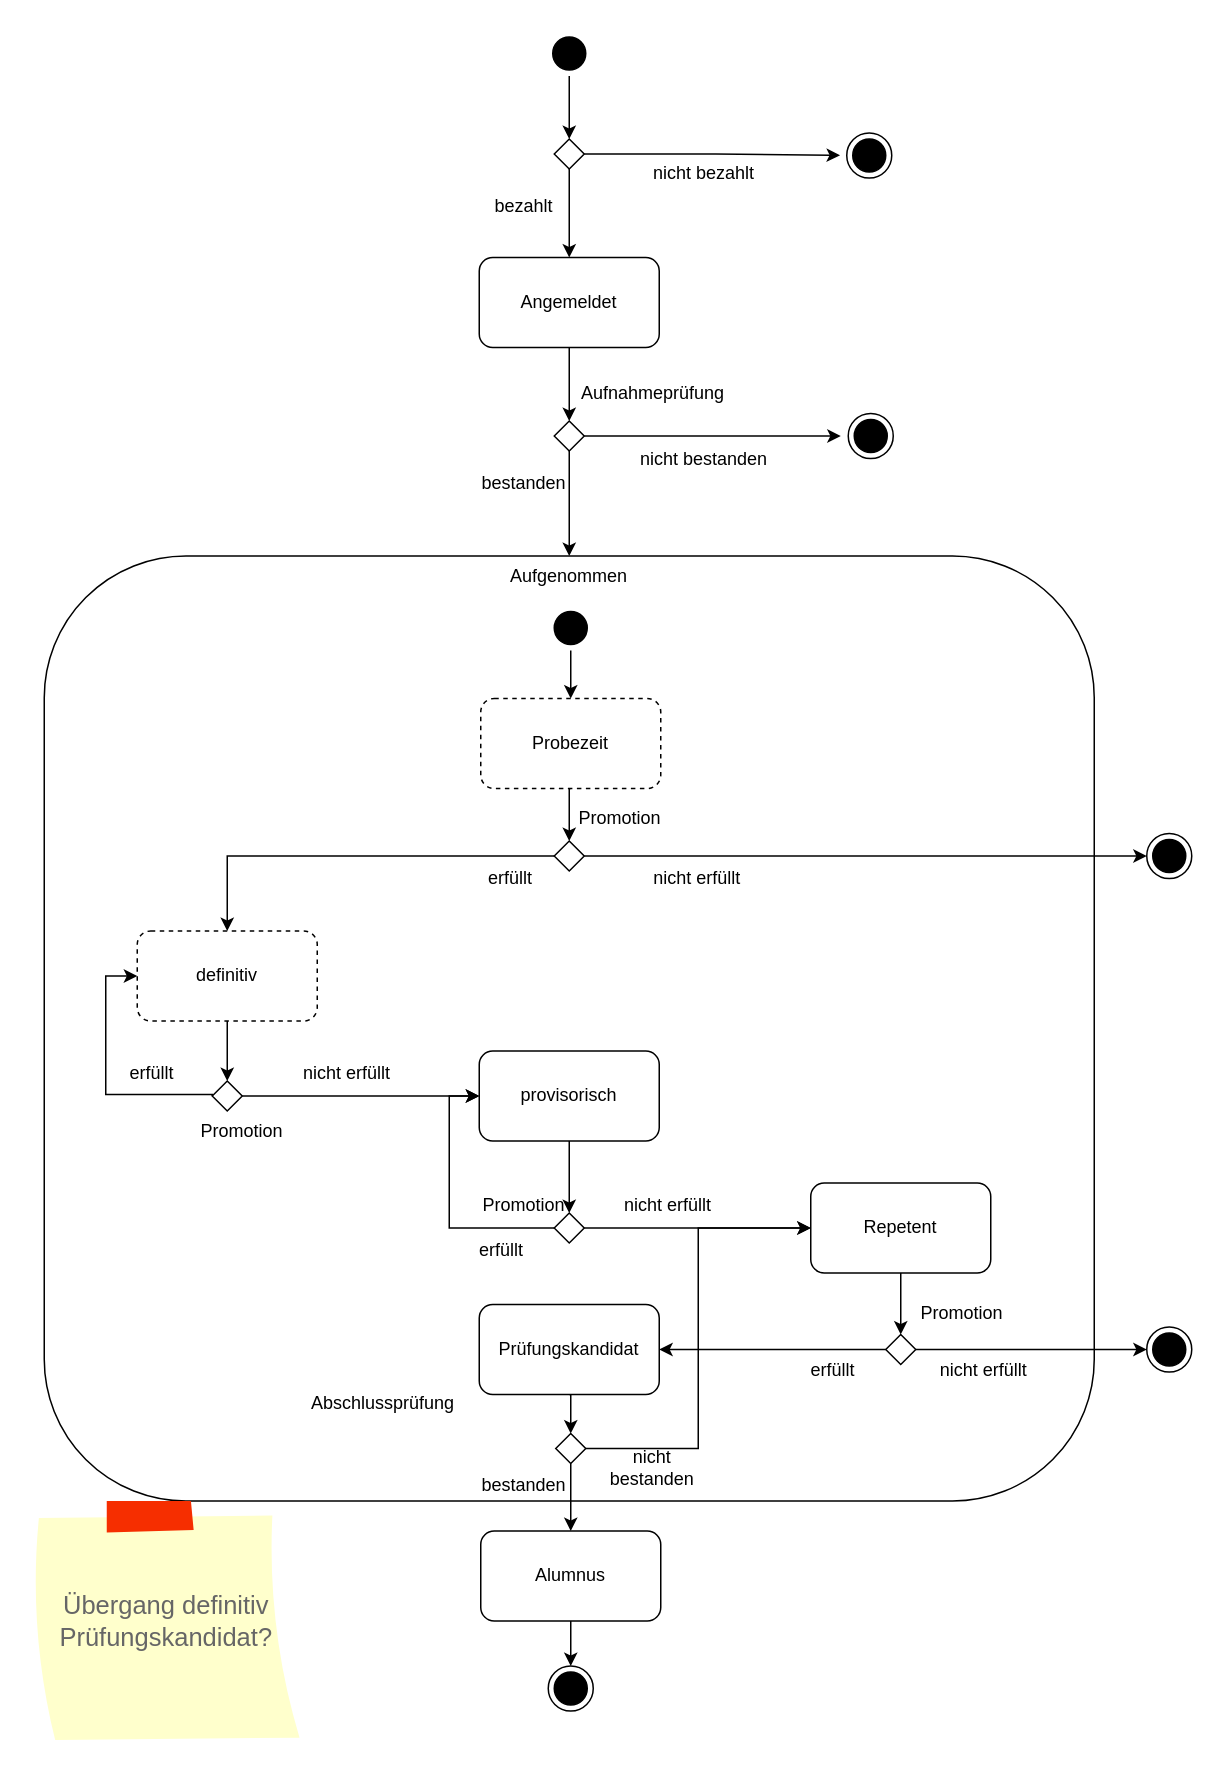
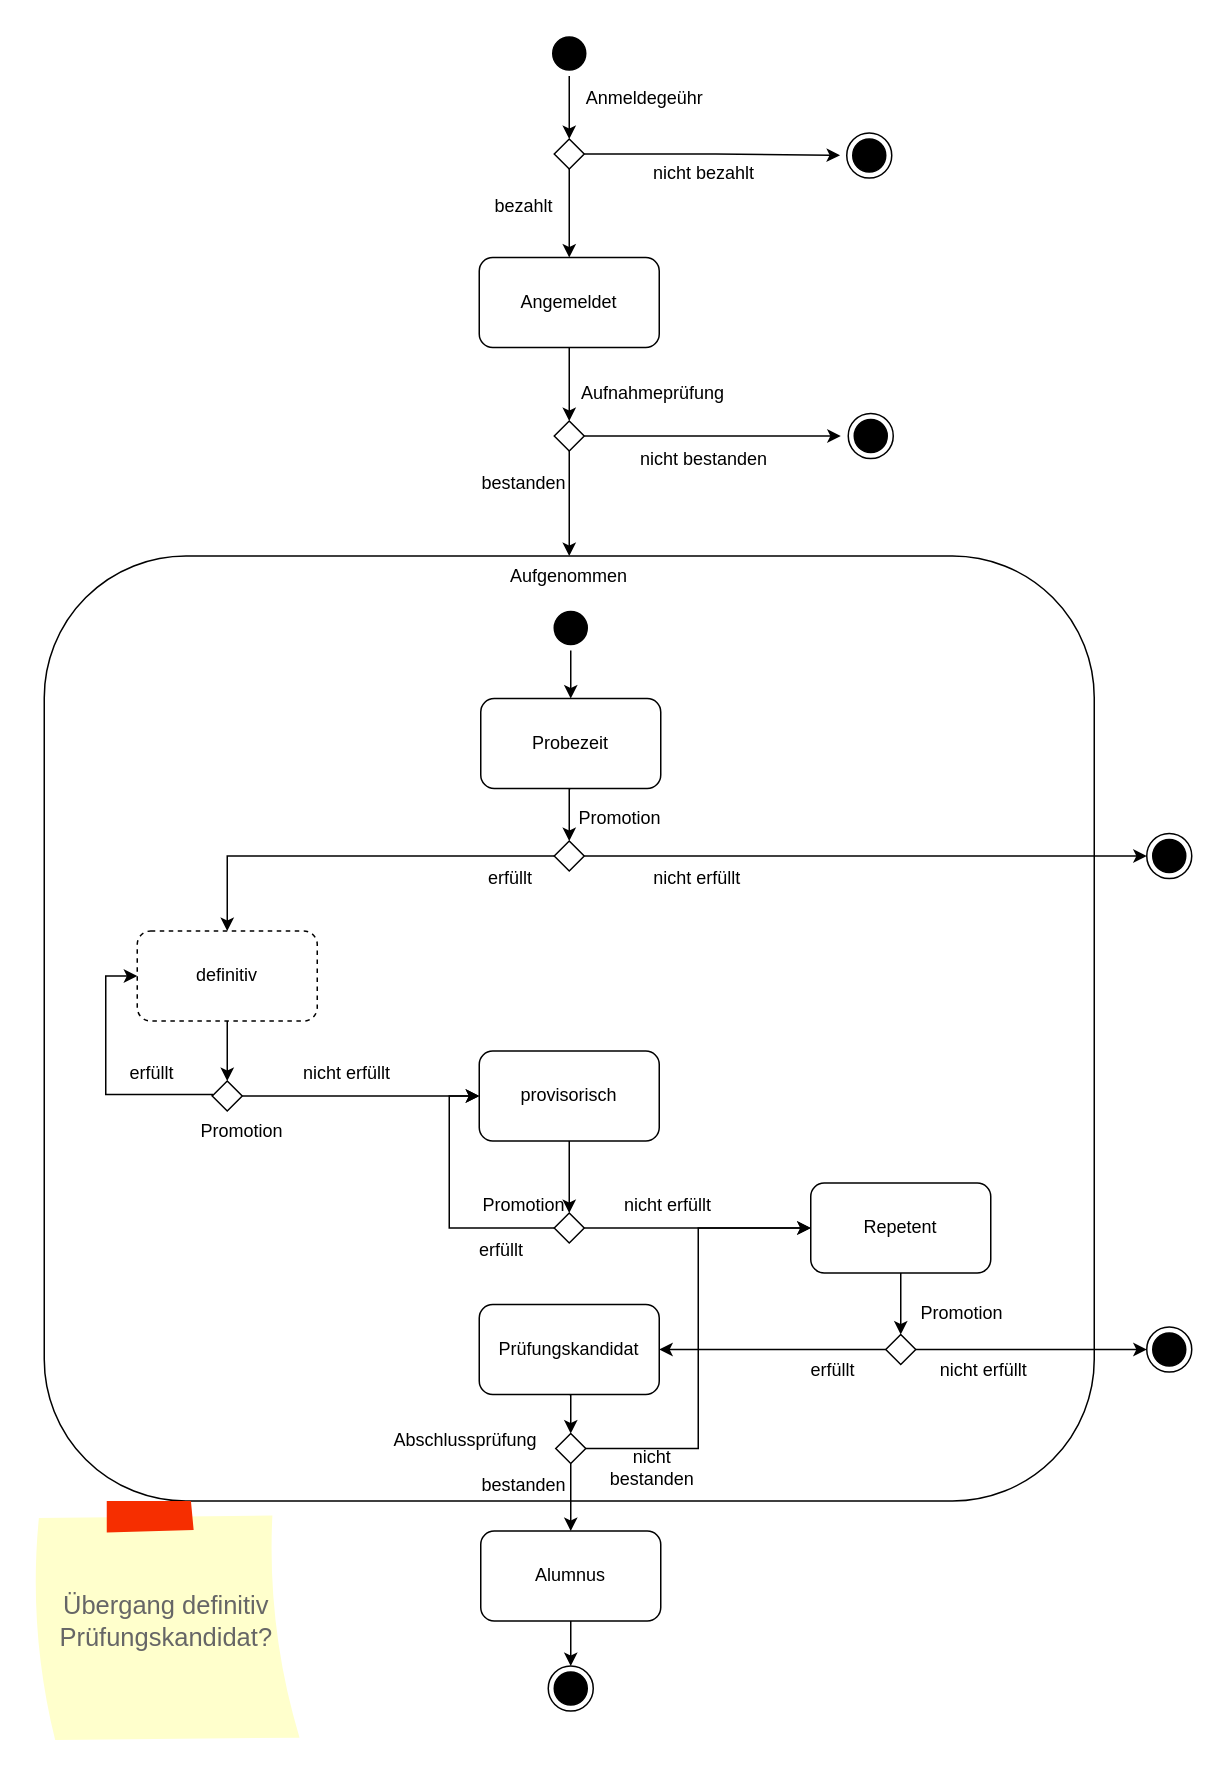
none -> (645, 98)
(571, 743) -> (571, 743)
(383, 1403) -> (466, 1441)
